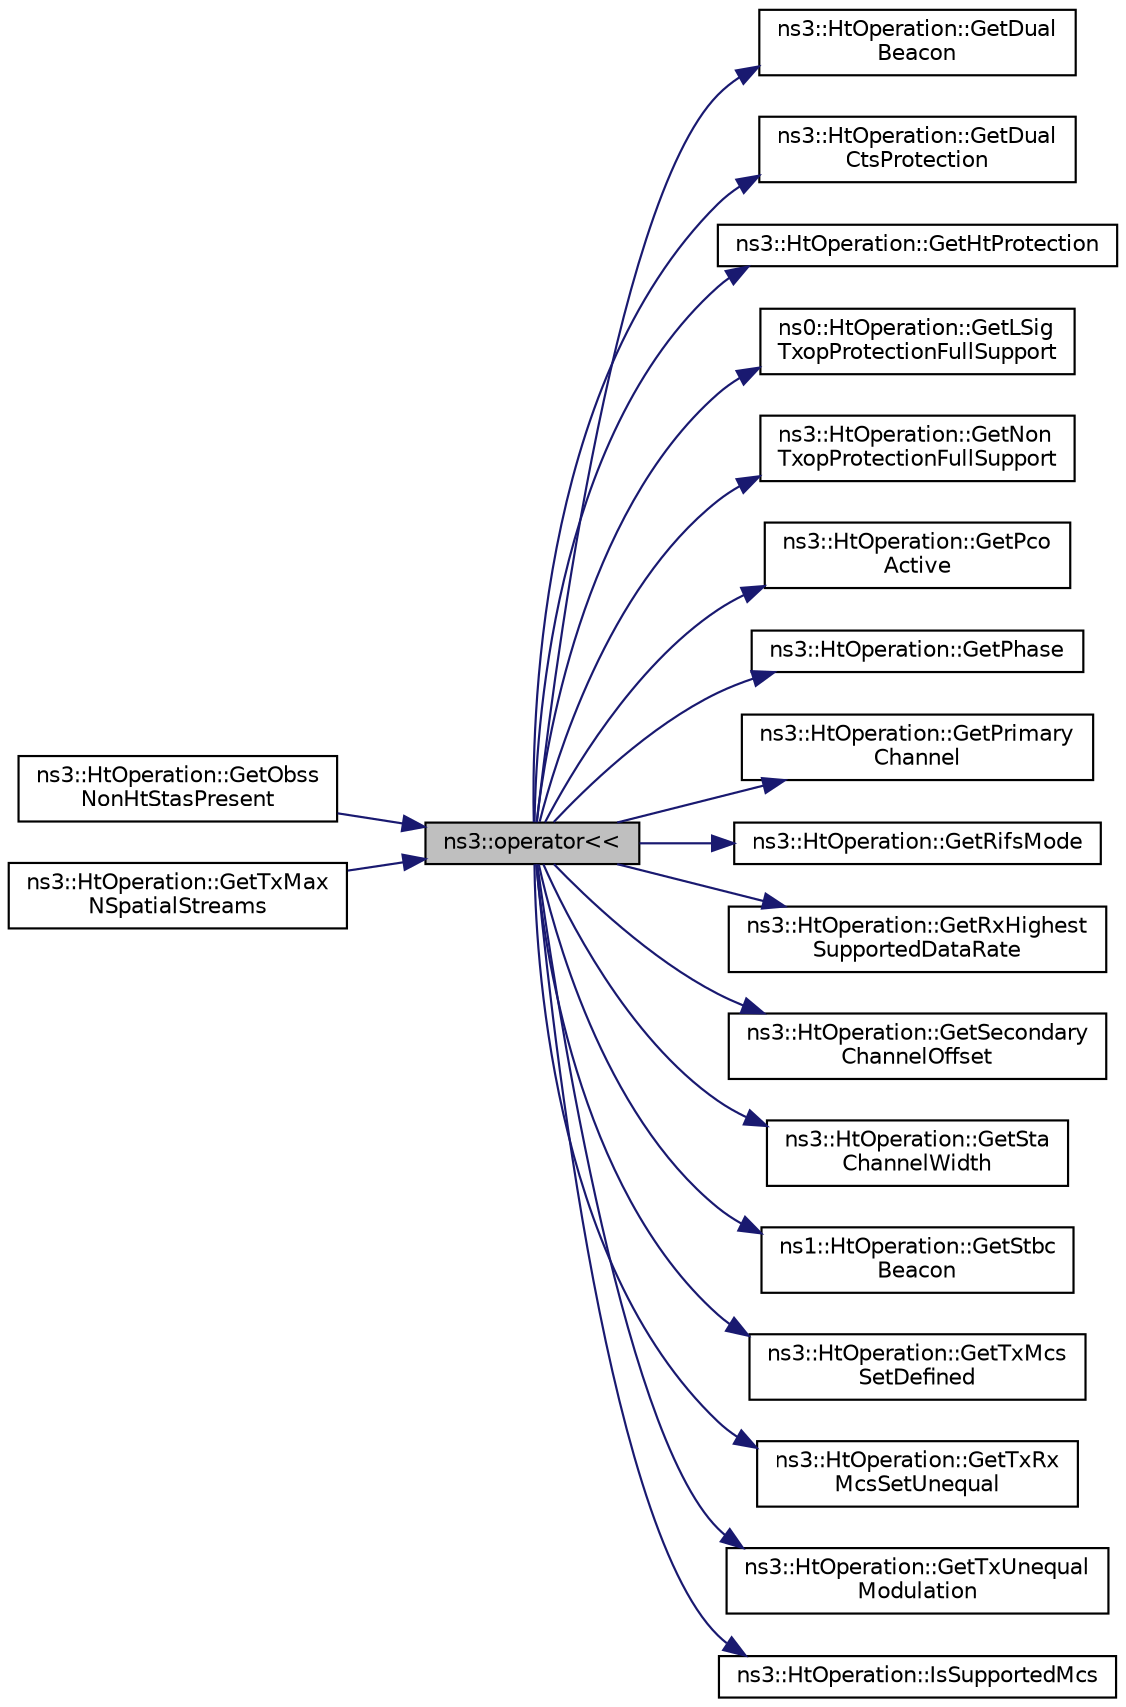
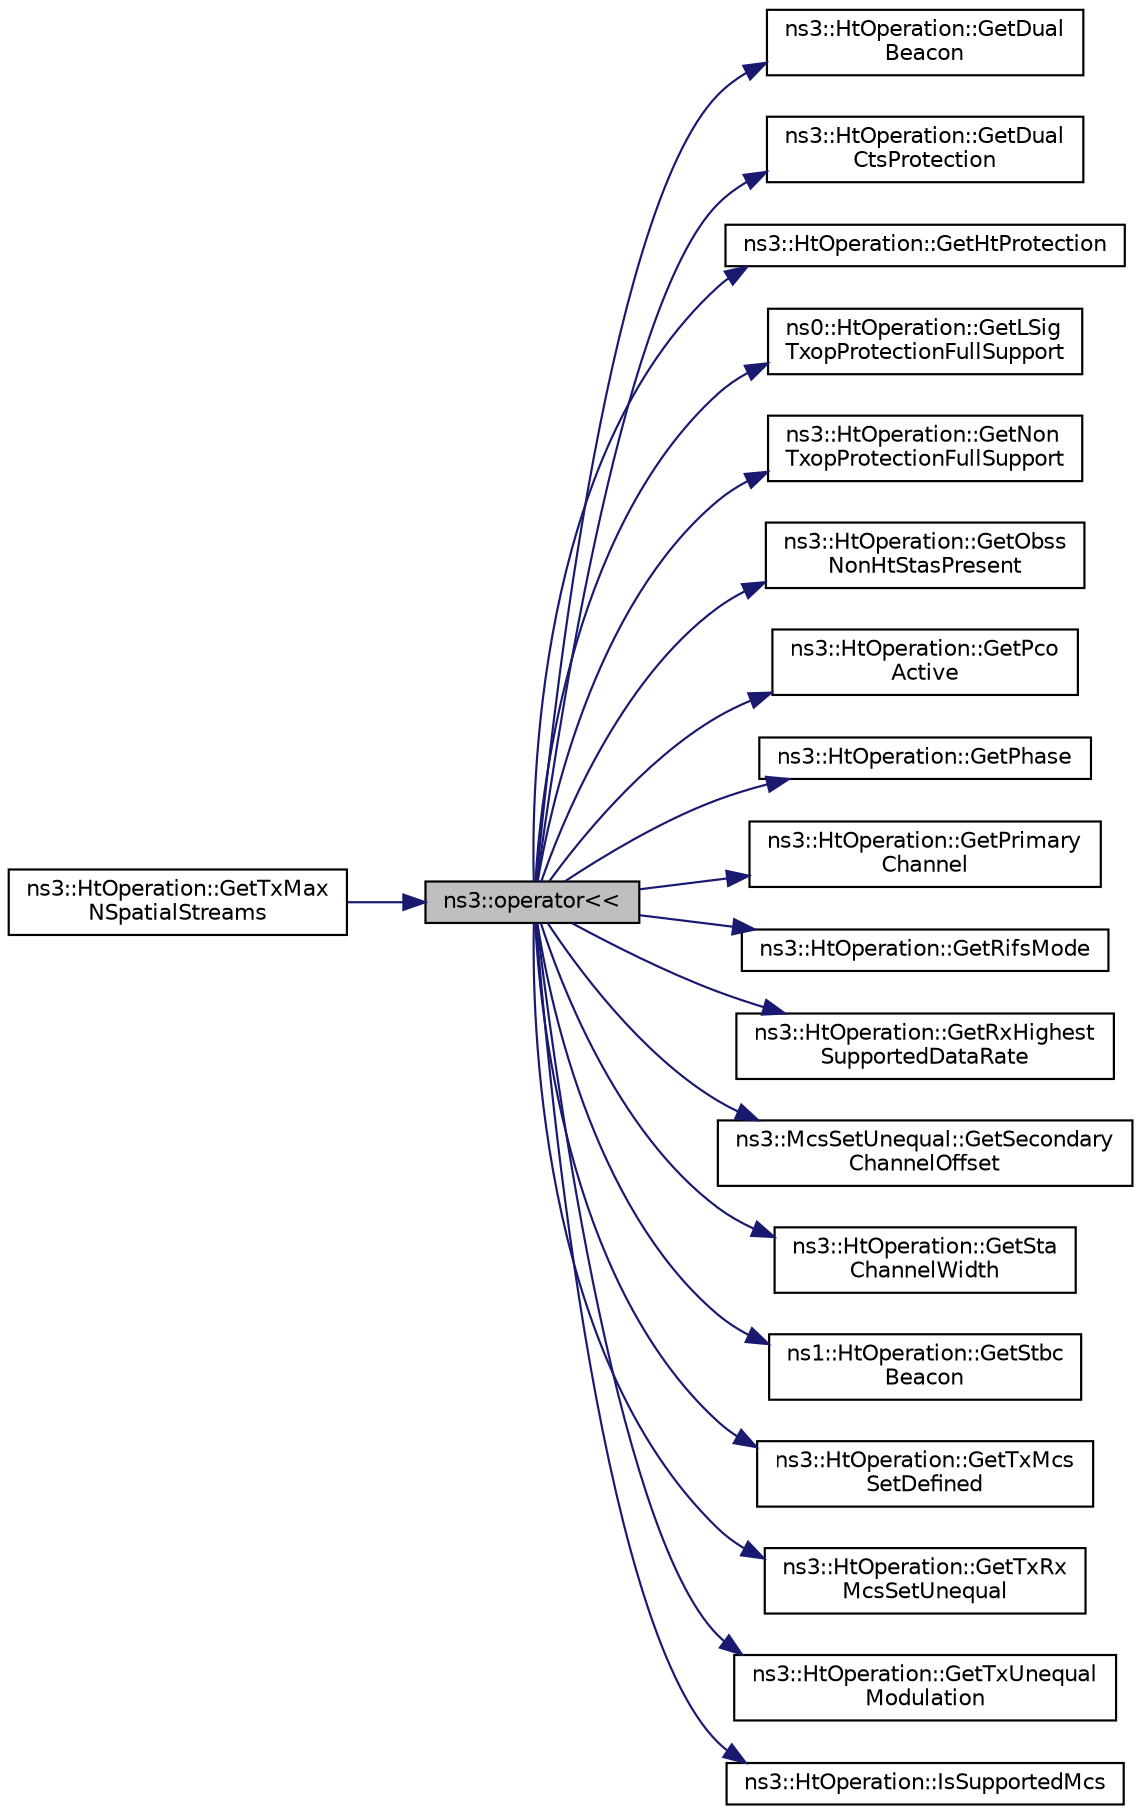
(370, 818) -> (619, 718)
(918, 1046) -> (925, 1153)
